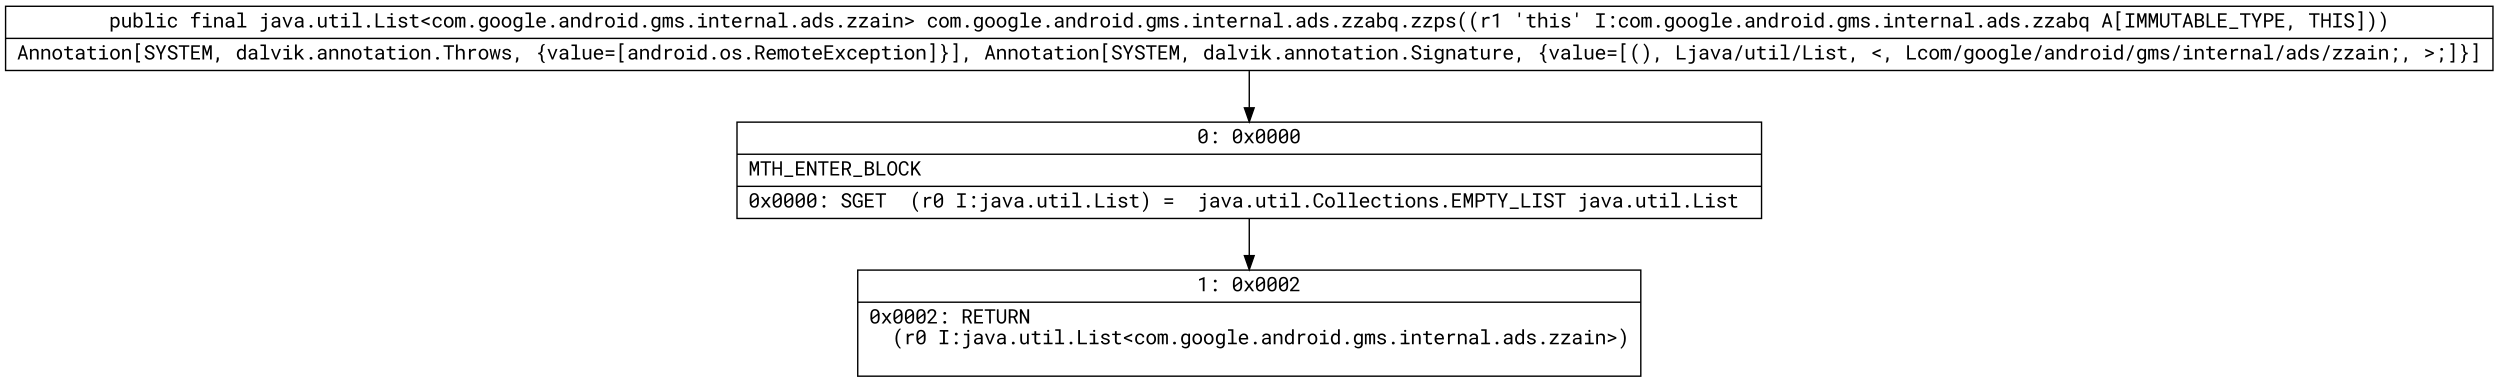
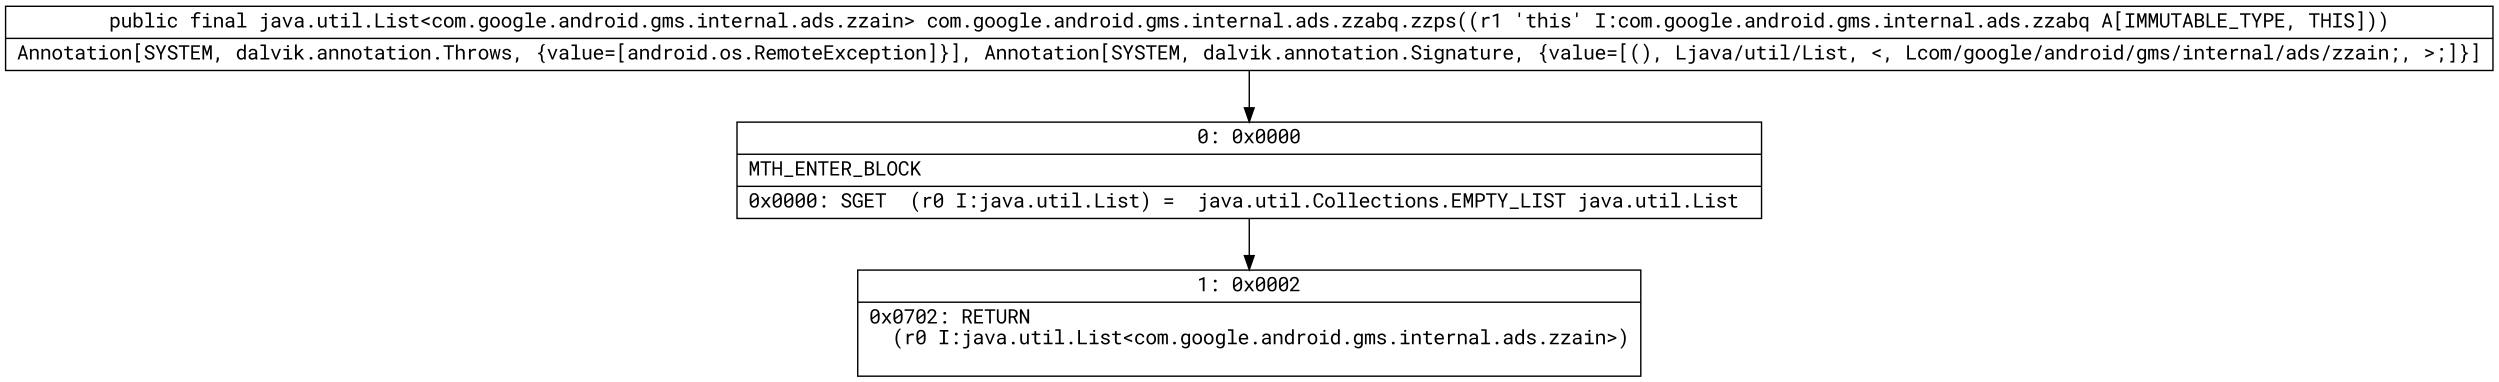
(962, 318) -> (962, 318)
